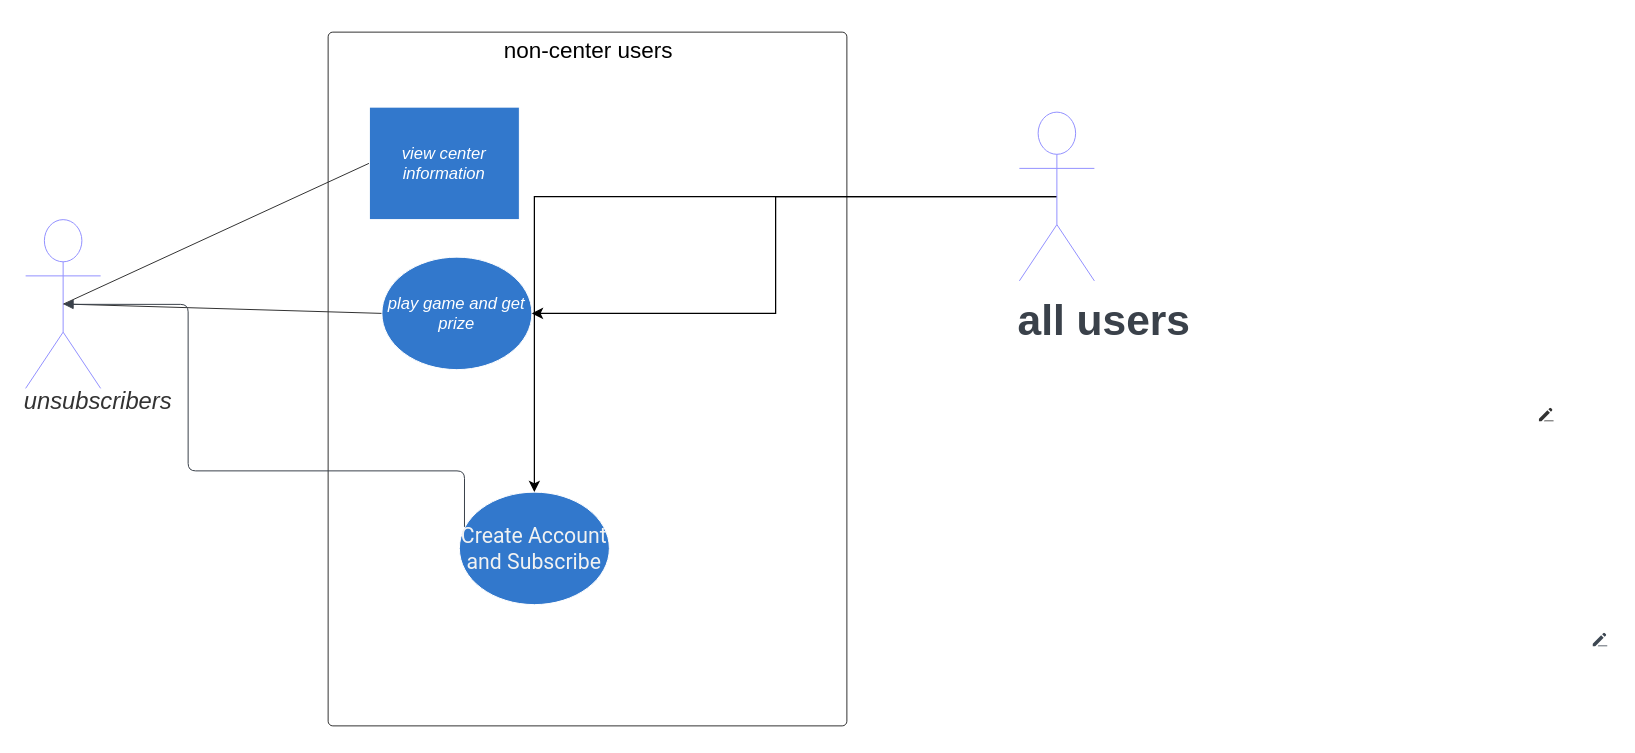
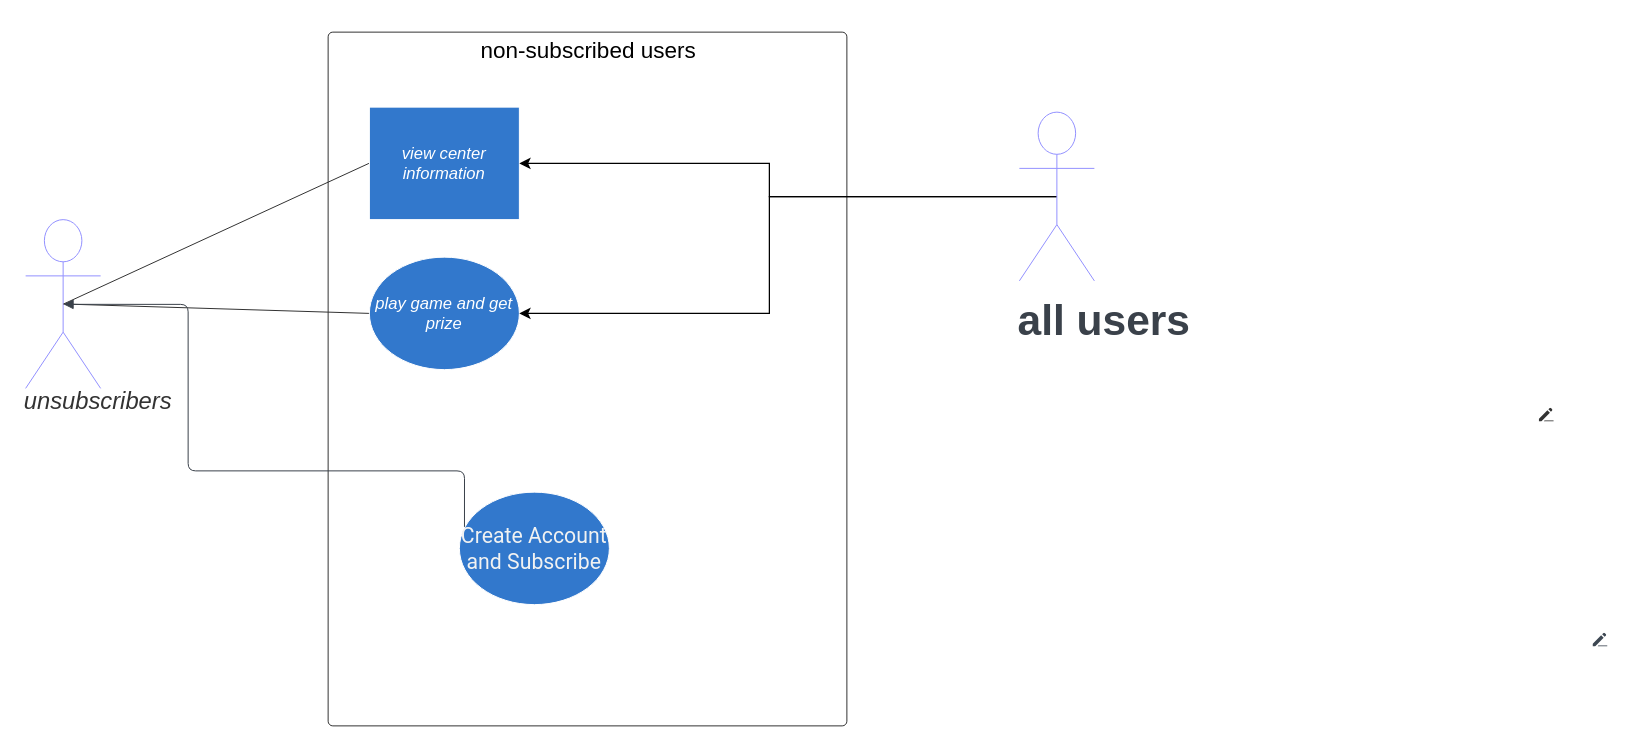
(589, 51) -> (589, 51)
(534, 223) -> (663, 163)
(457, 313) -> (444, 313)
